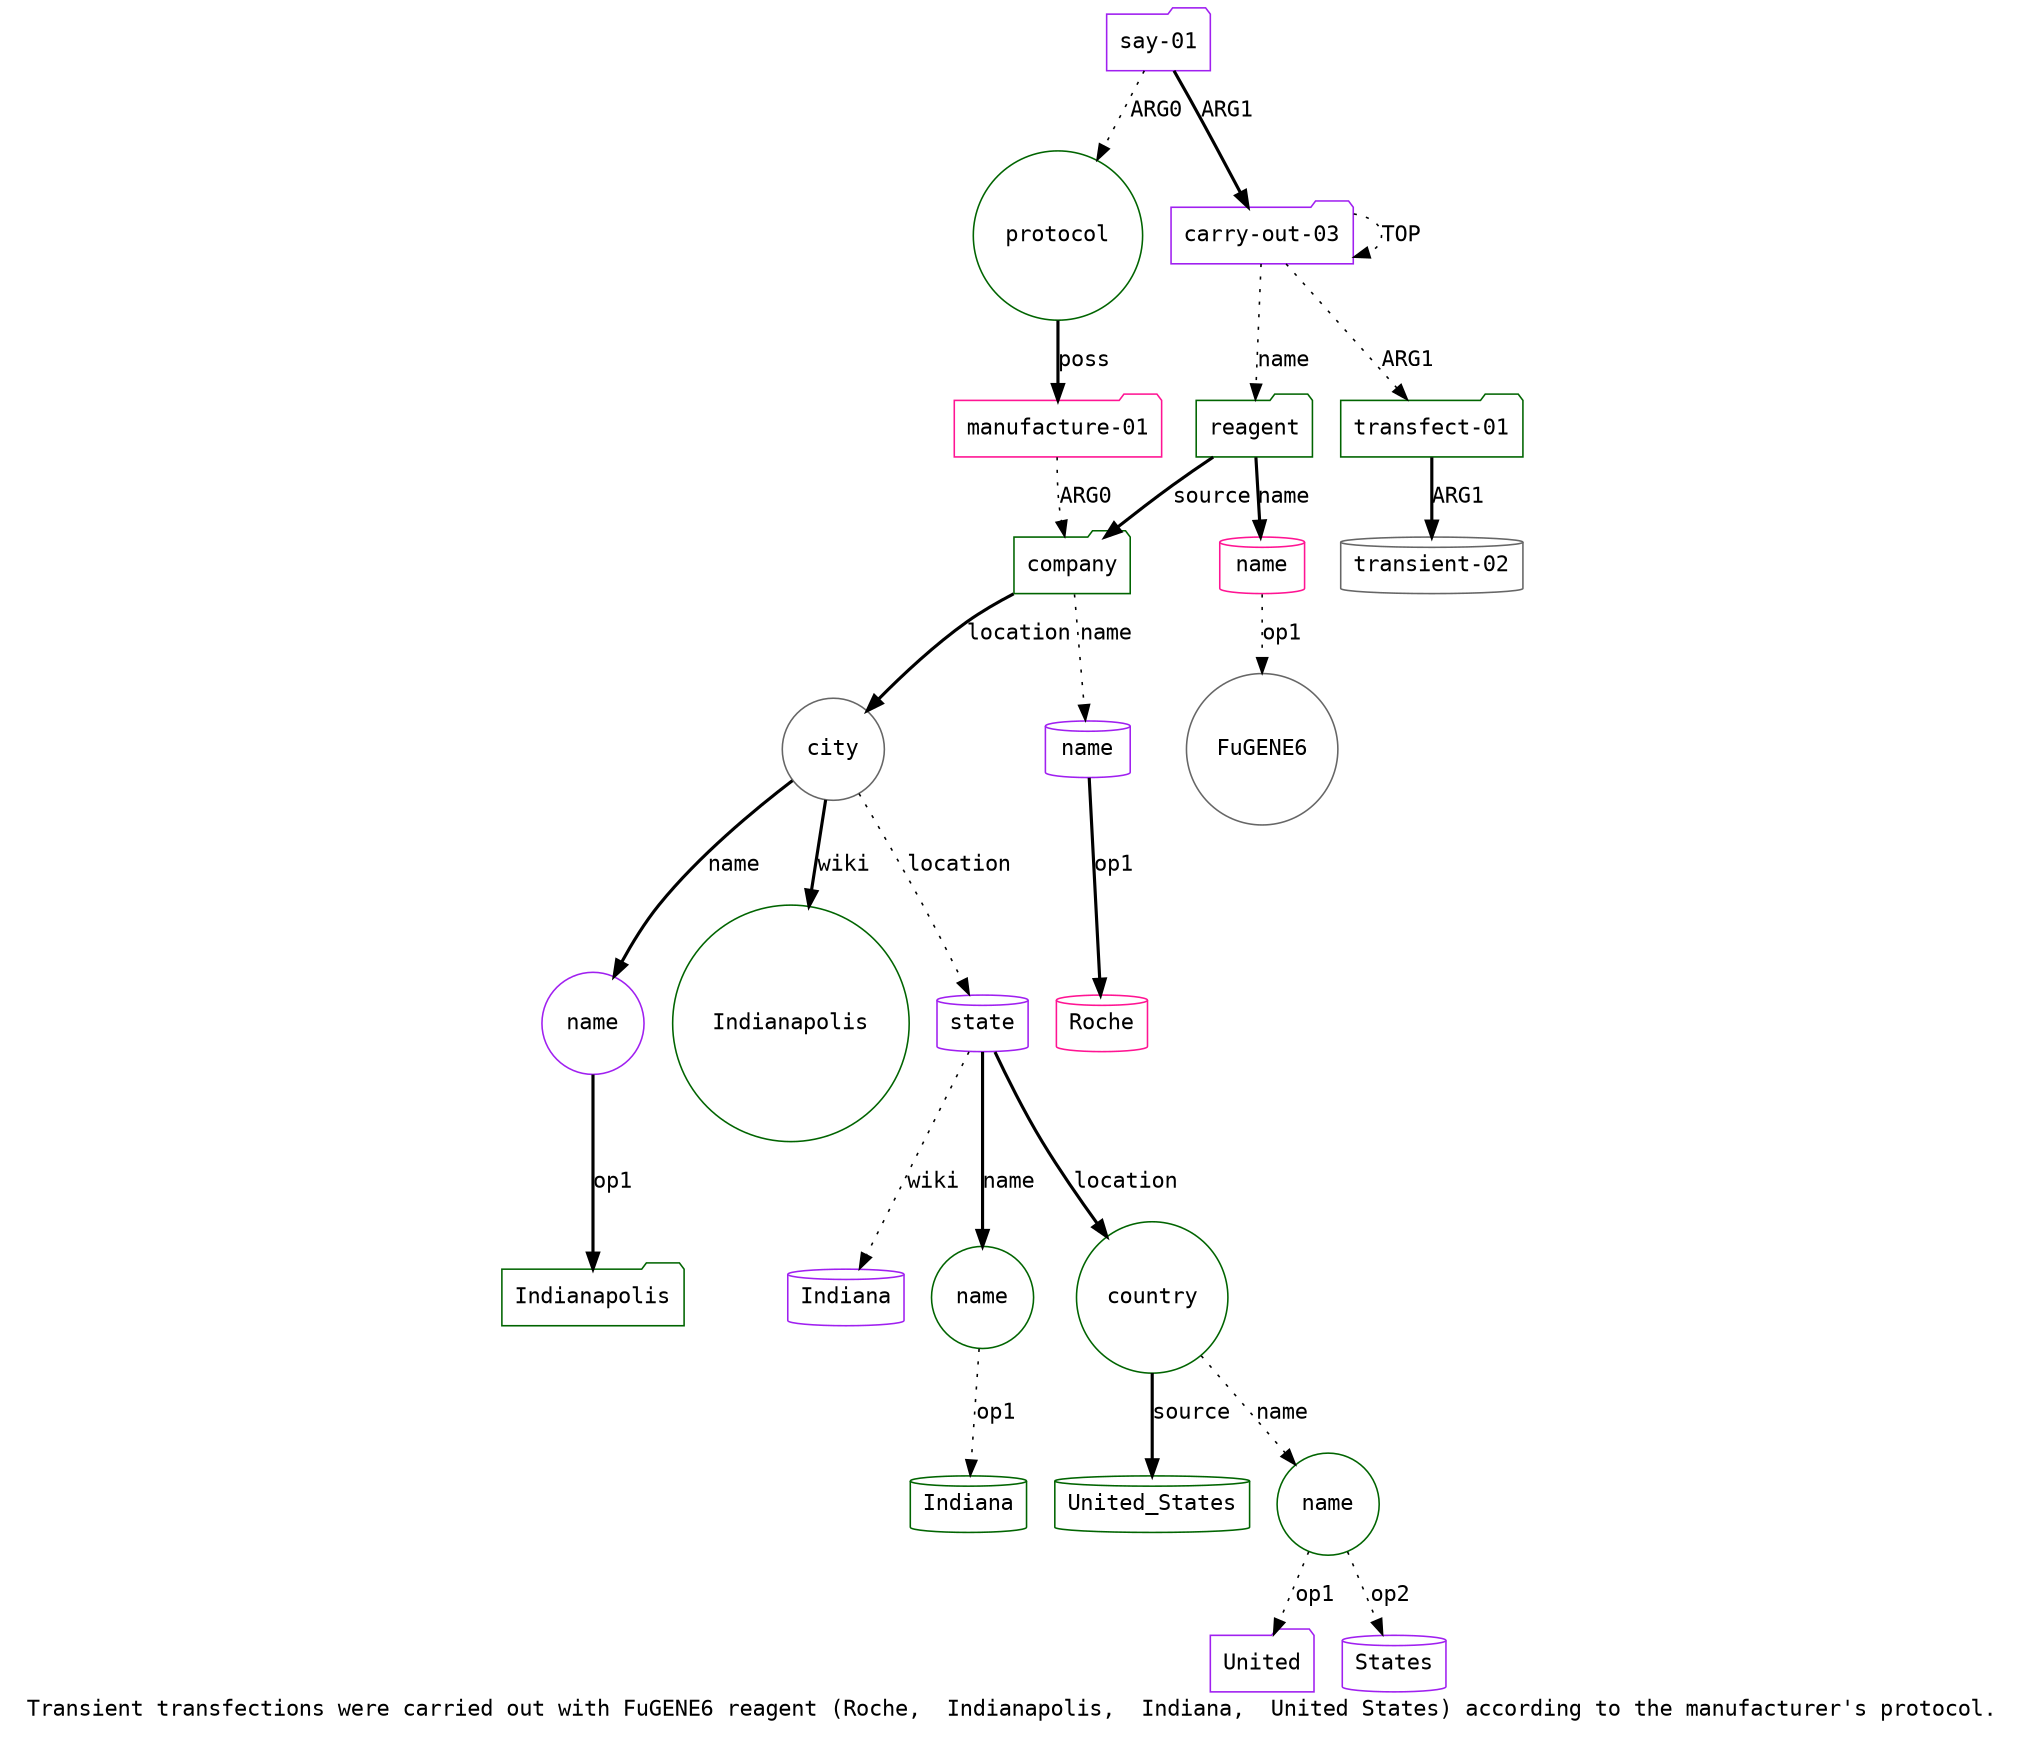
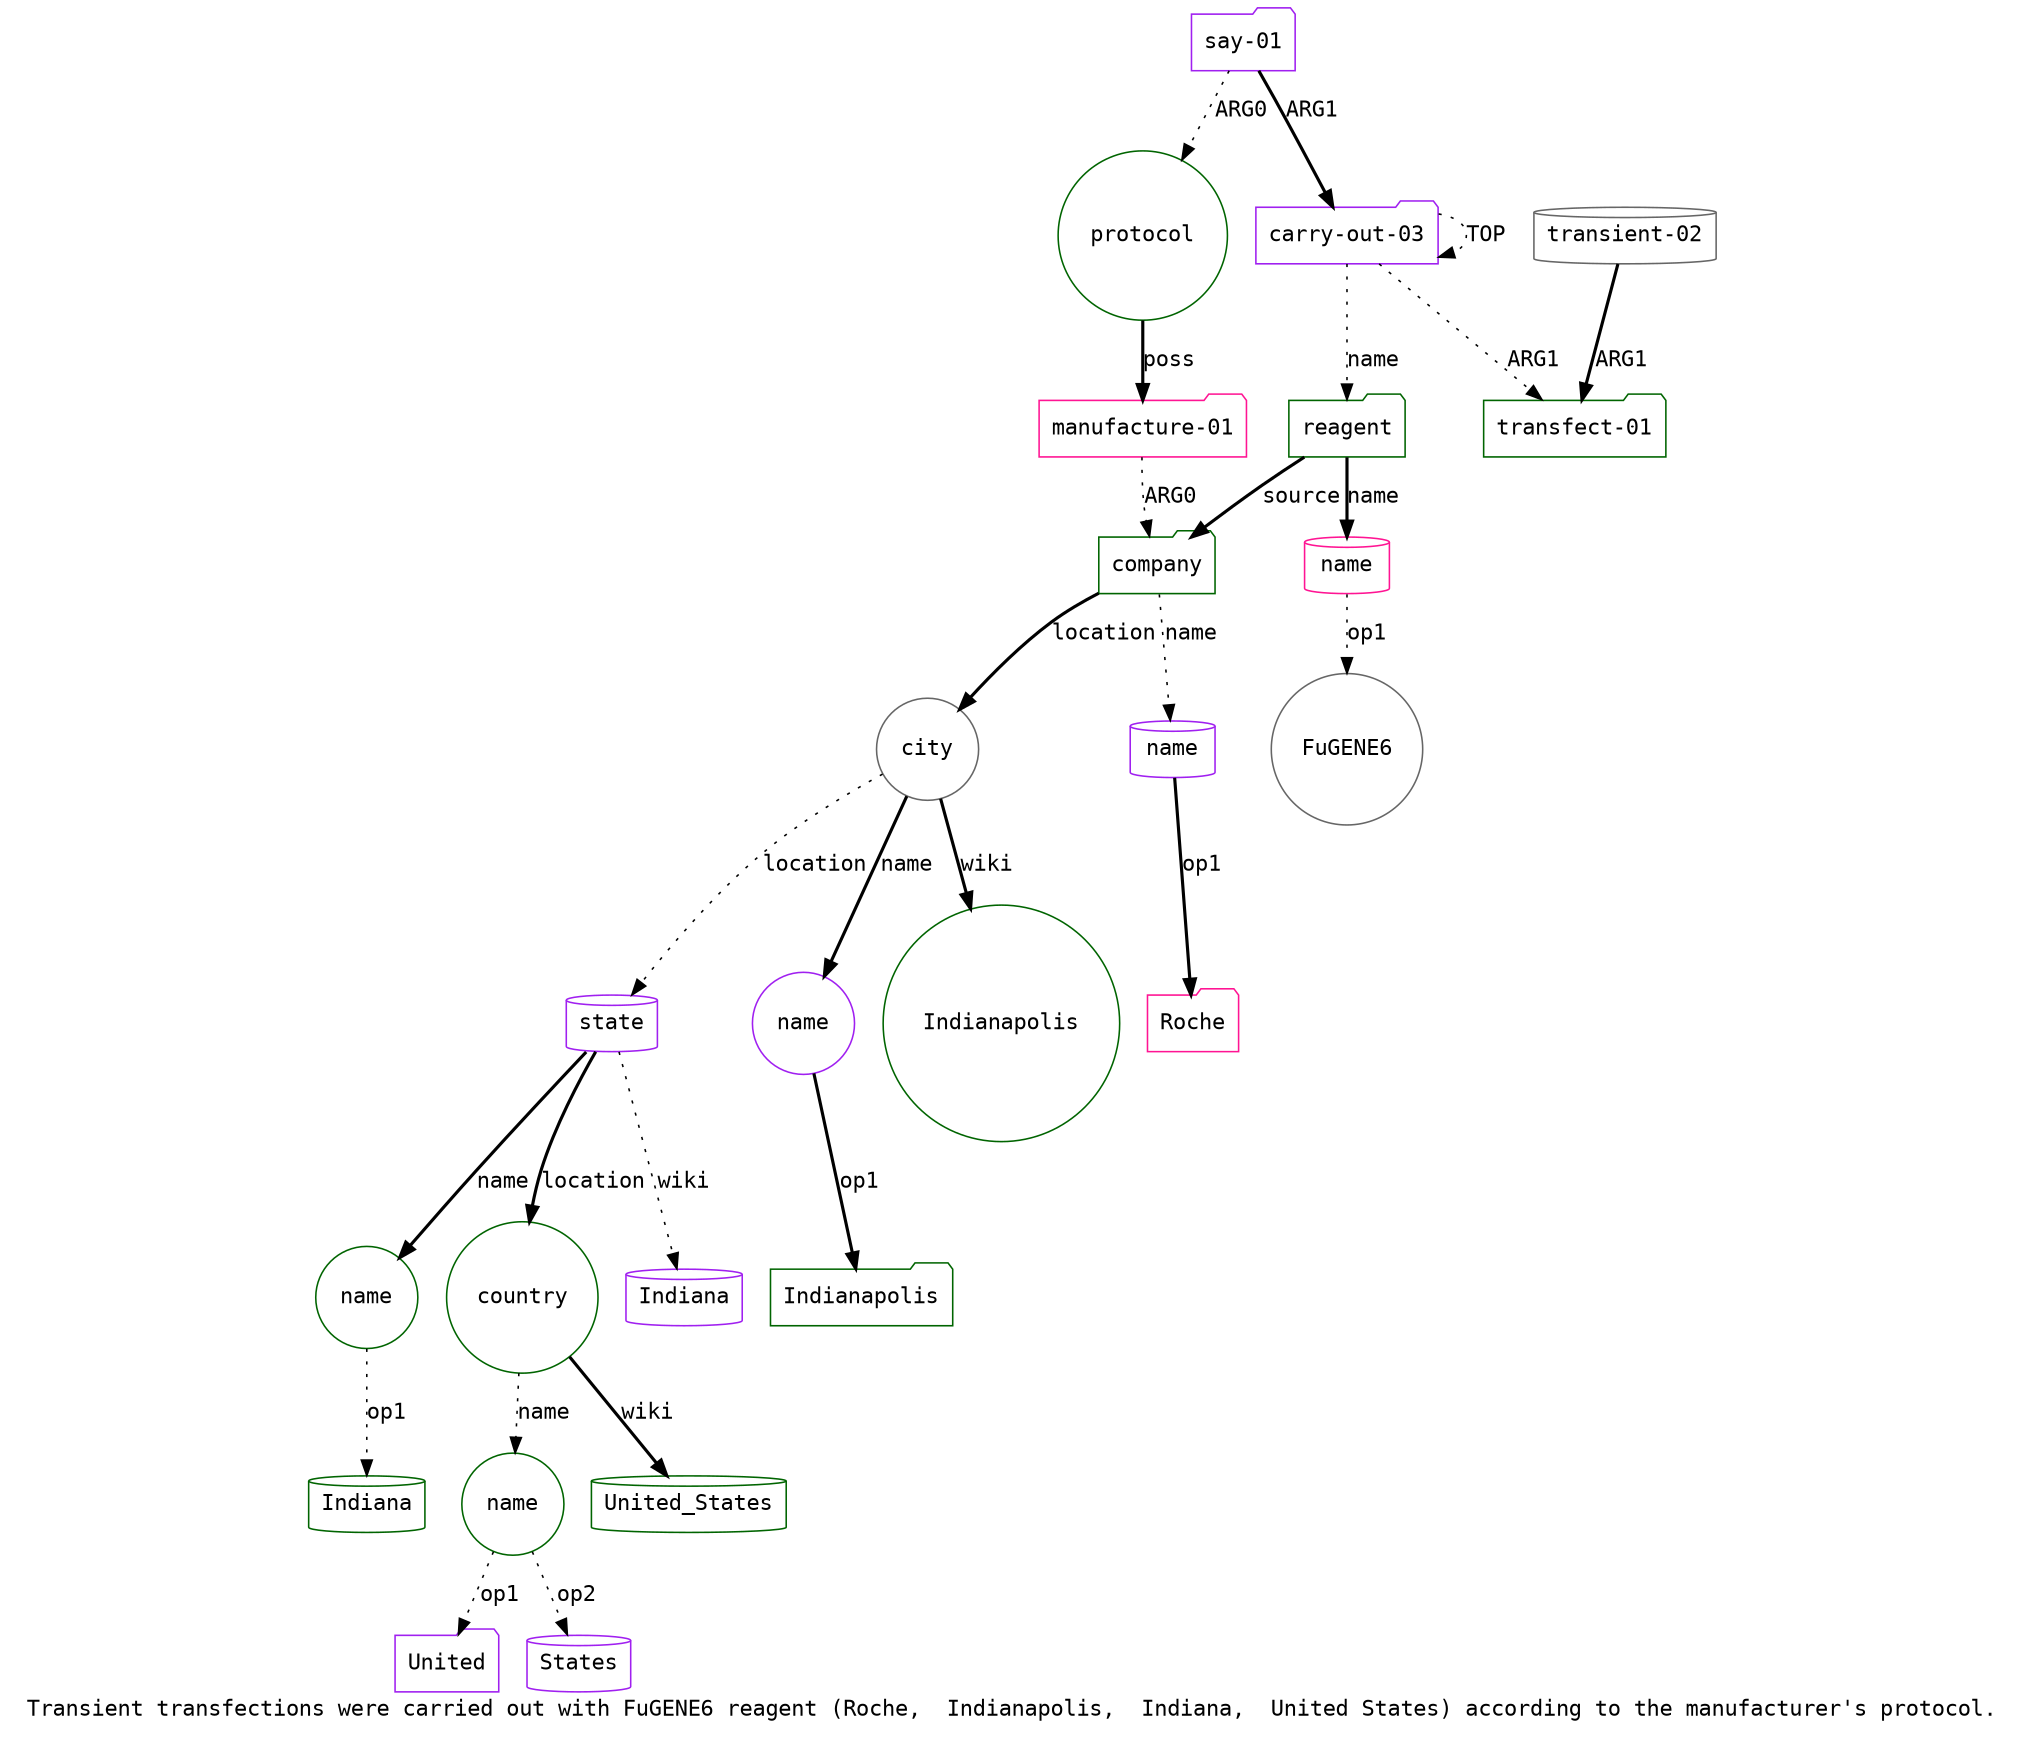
(1432, 489) -> (1602, 324)
(1102, 1023) -> (1193, 1023)
(1191, 1413) -> (648, 1413)
